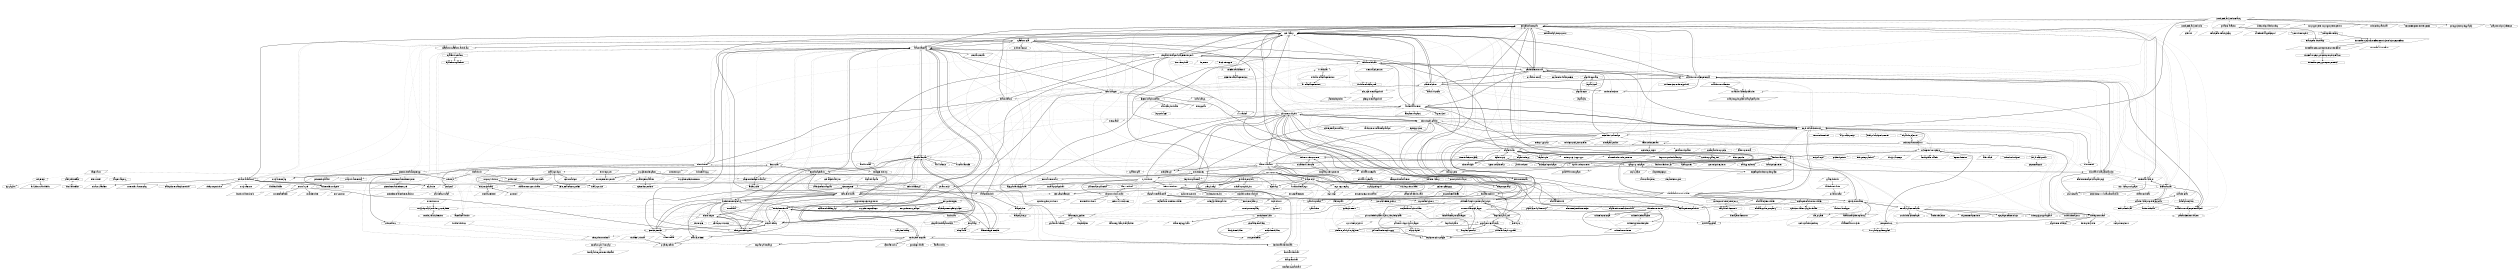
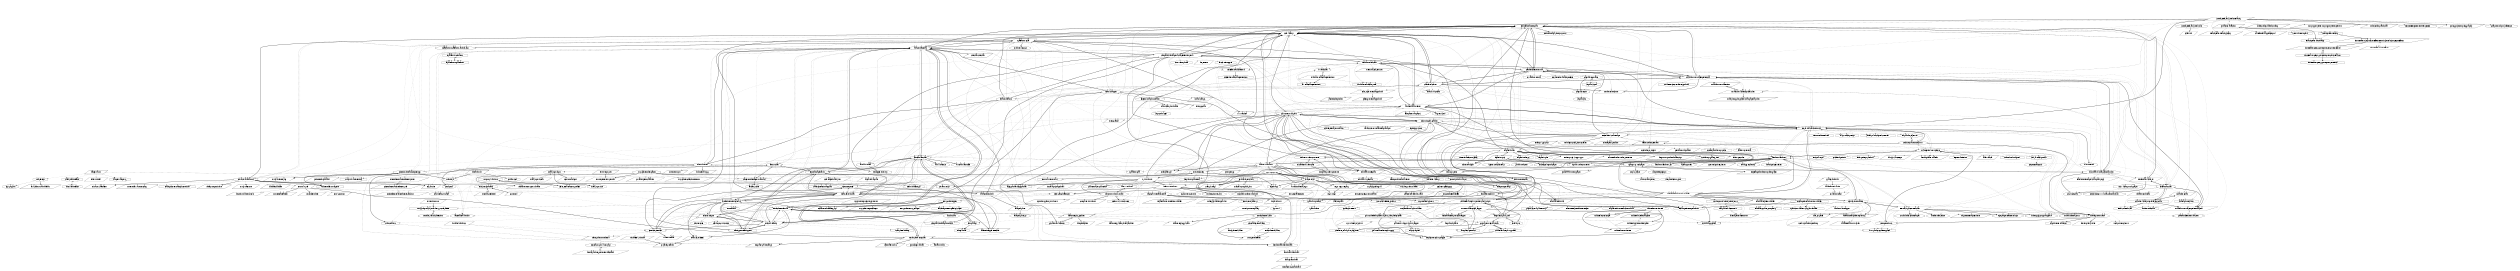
none -> (1230, 172)
(645, 187) -> none
(1088, 201) -> (1088, 201)
